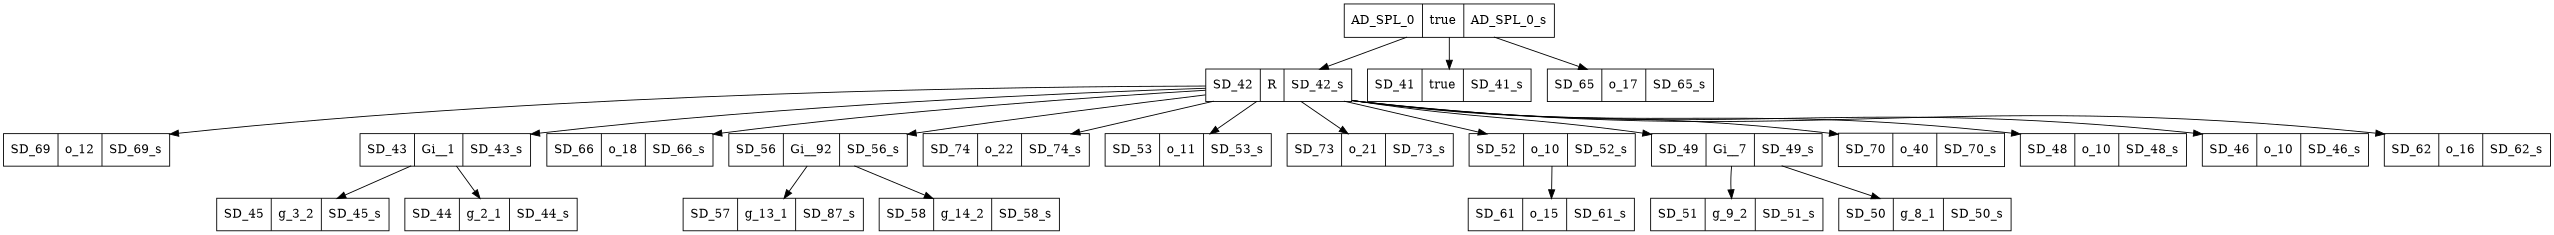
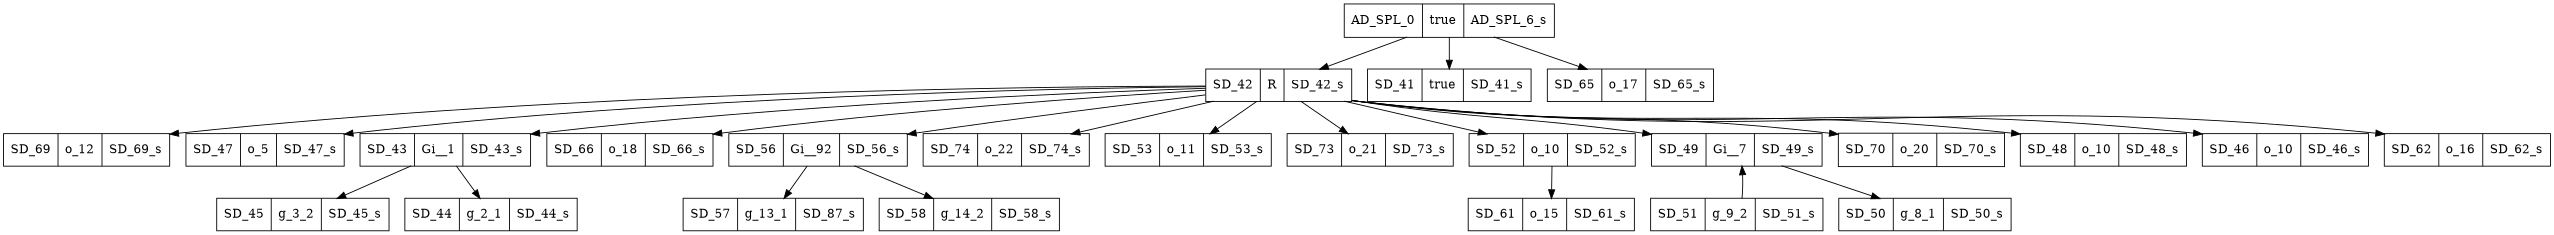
(1509, 20) -> (1509, 20)
(1915, 149) -> (1915, 149)
none -> (265, 150)
(1731, 178) -> (1743, 187)
